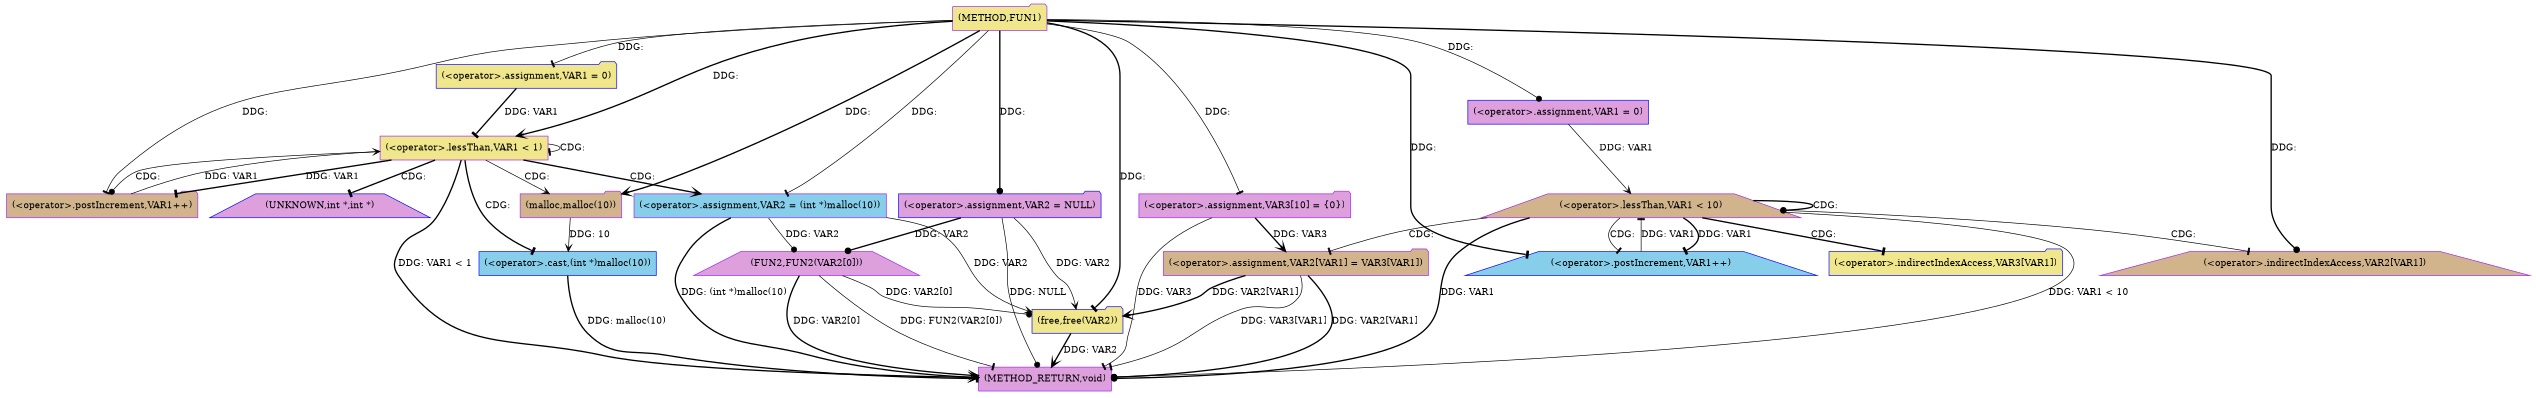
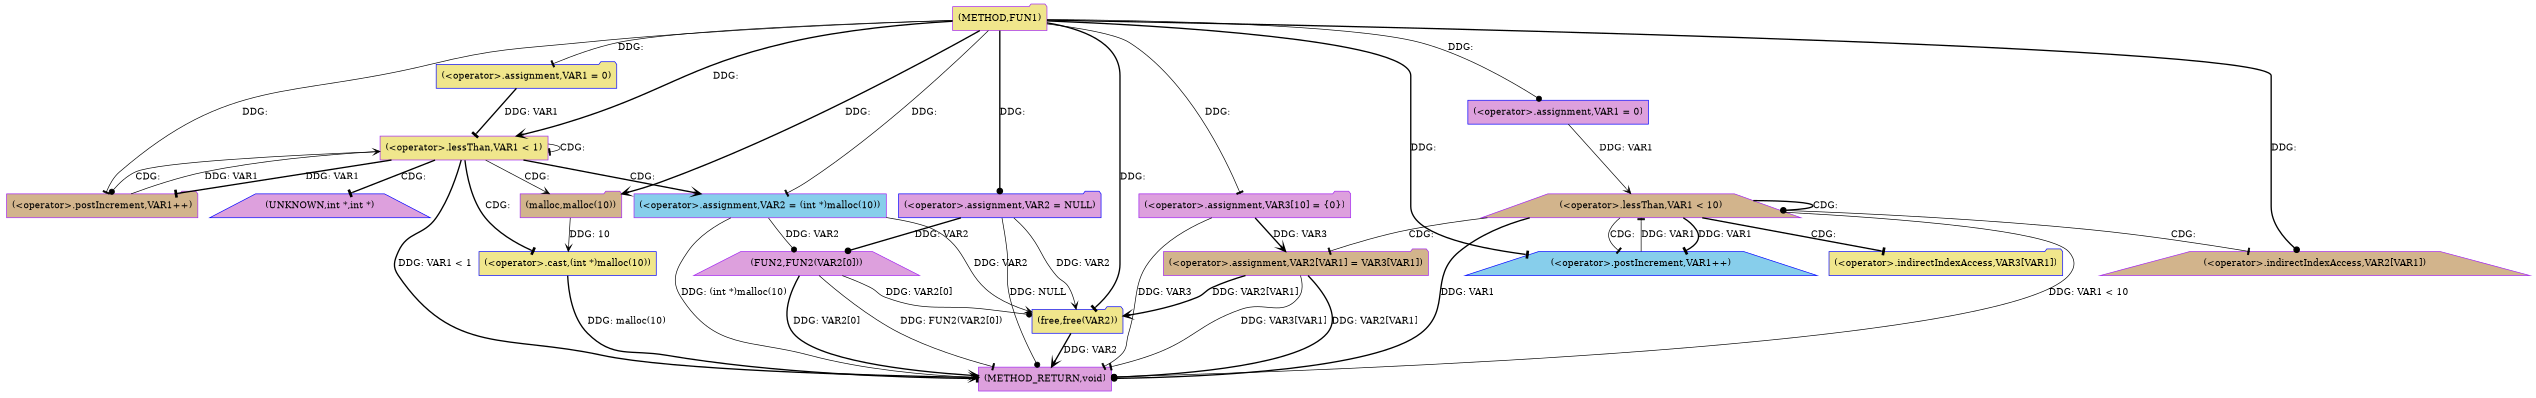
(568, 264) -> (568, 264)
(767, 346) -> (767, 346)
